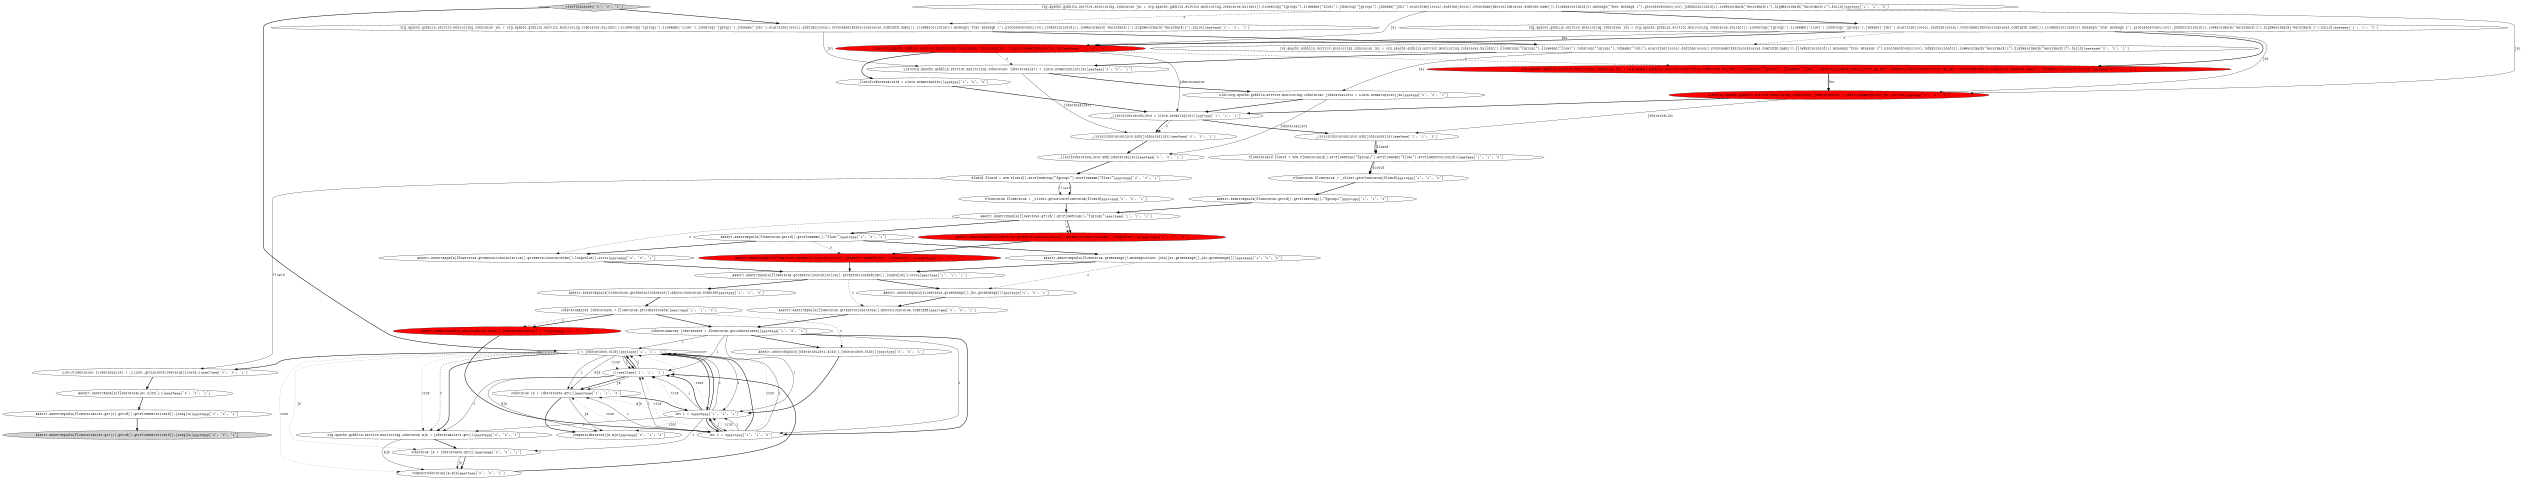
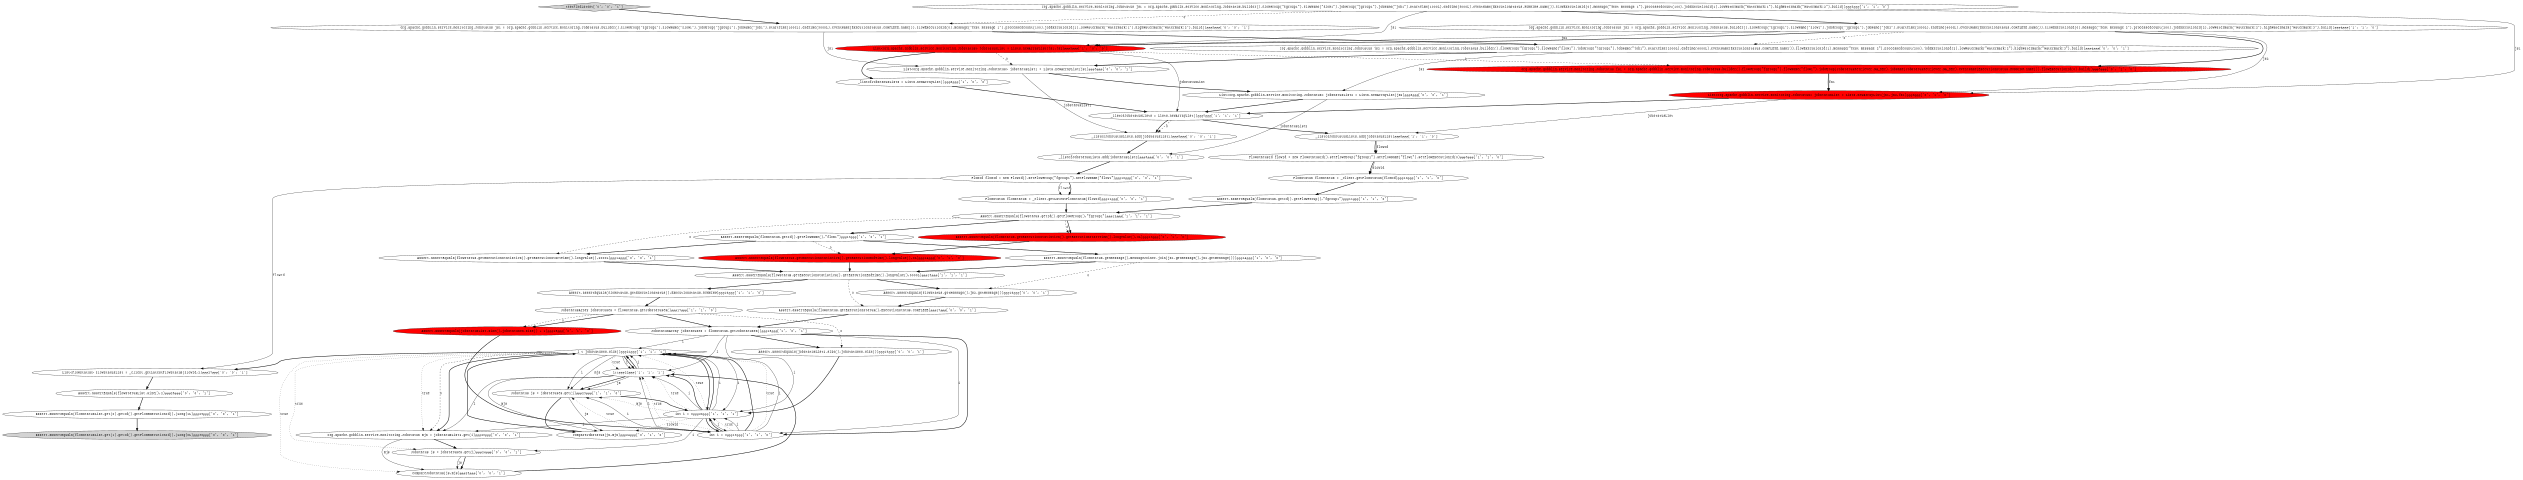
(264, 153) -> (467, 397)
(299, 404) -> (299, 404)
(672, 425) -> (672, 425)
